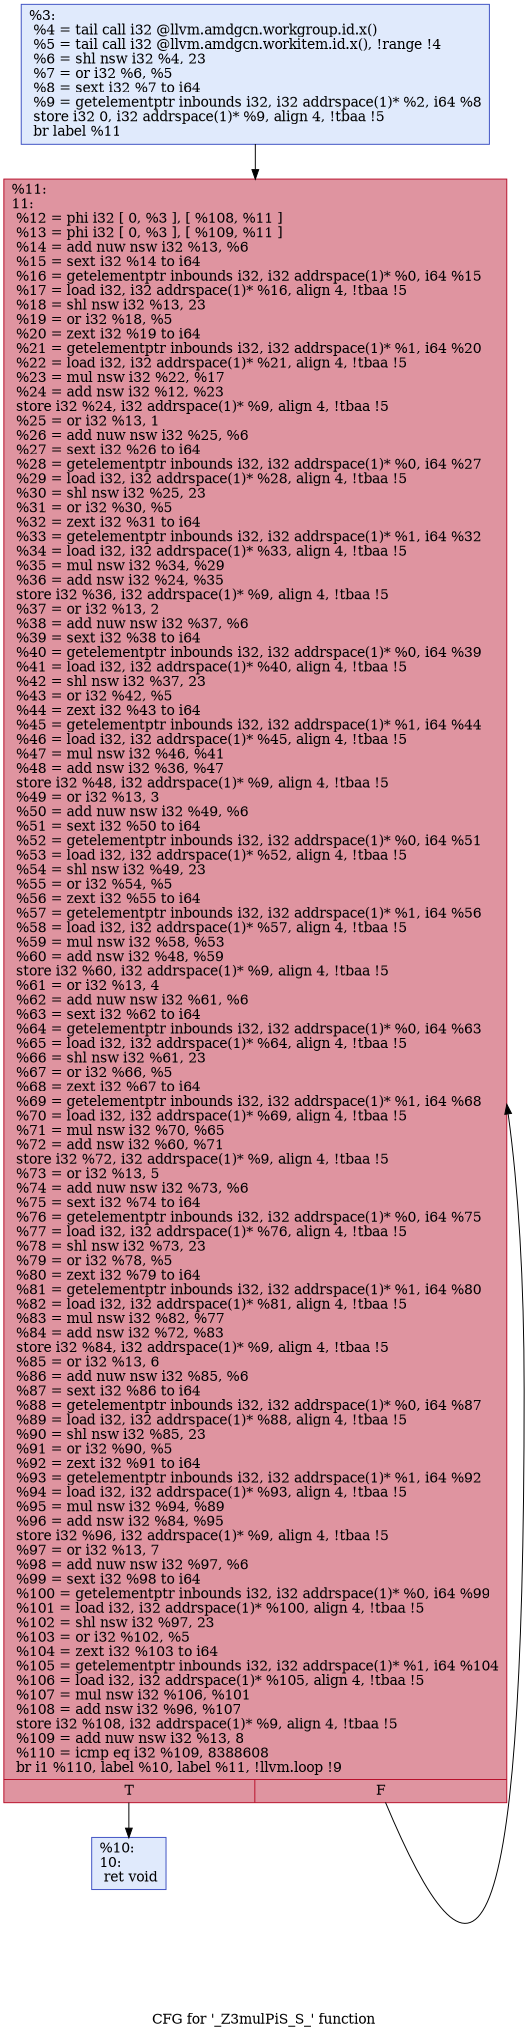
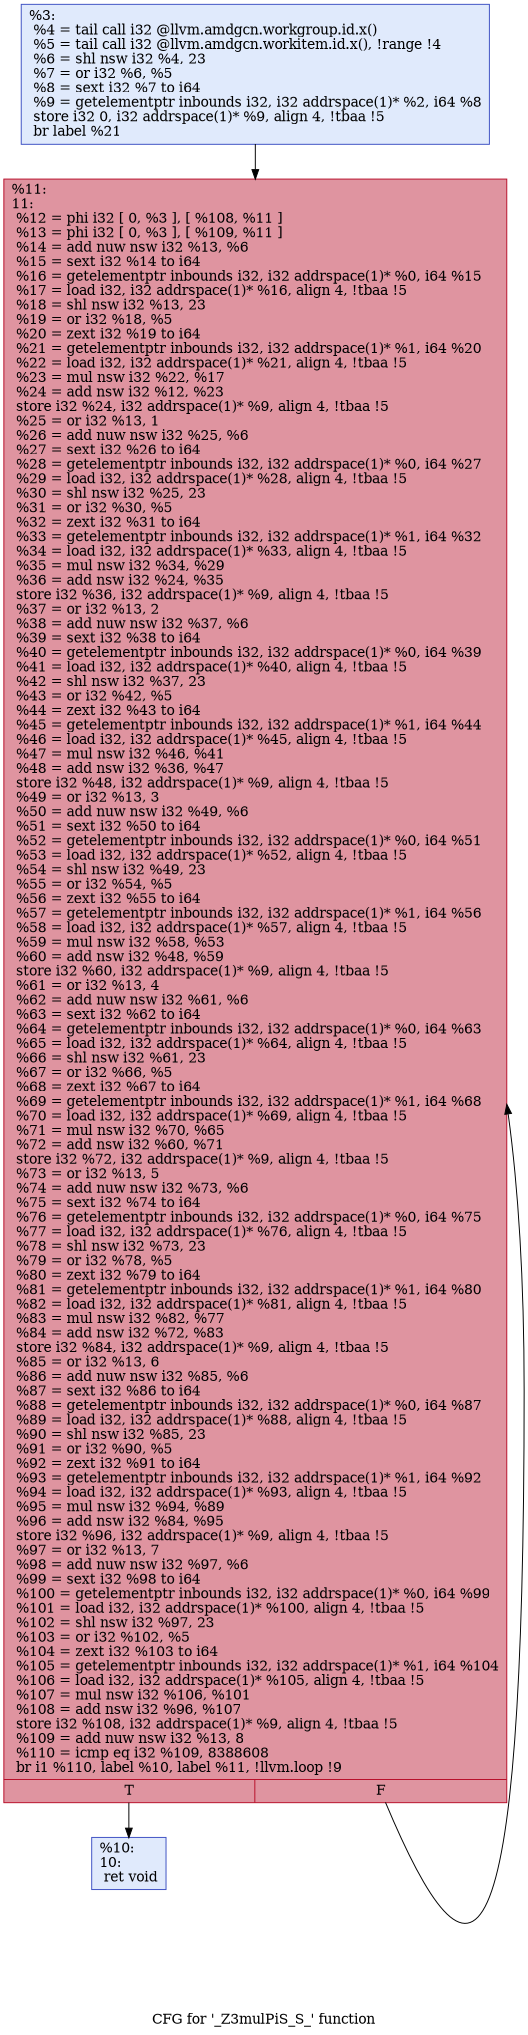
(75, 132) -> (75, 132)
